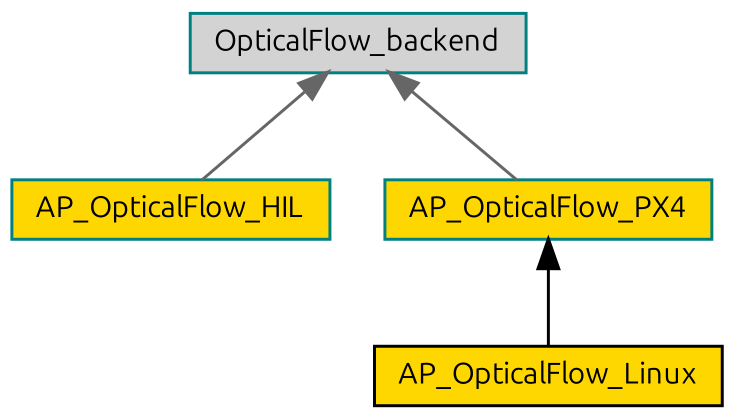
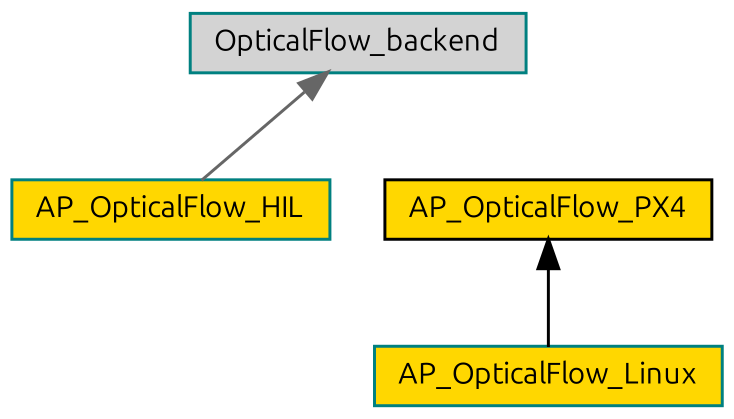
(464, 136) -> none
(548, 210) -> (548, 210)
(548, 376) -> (548, 376)
